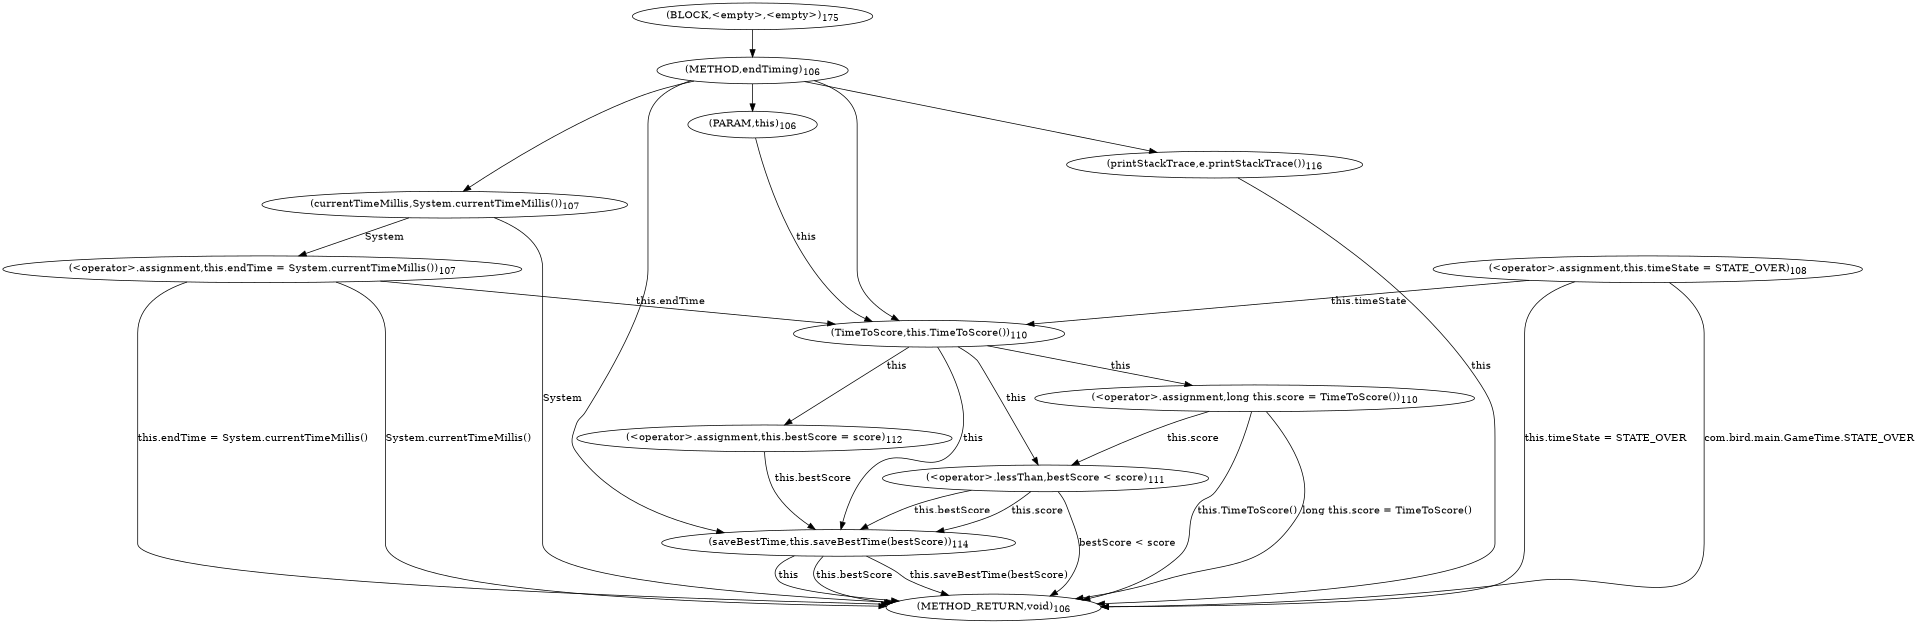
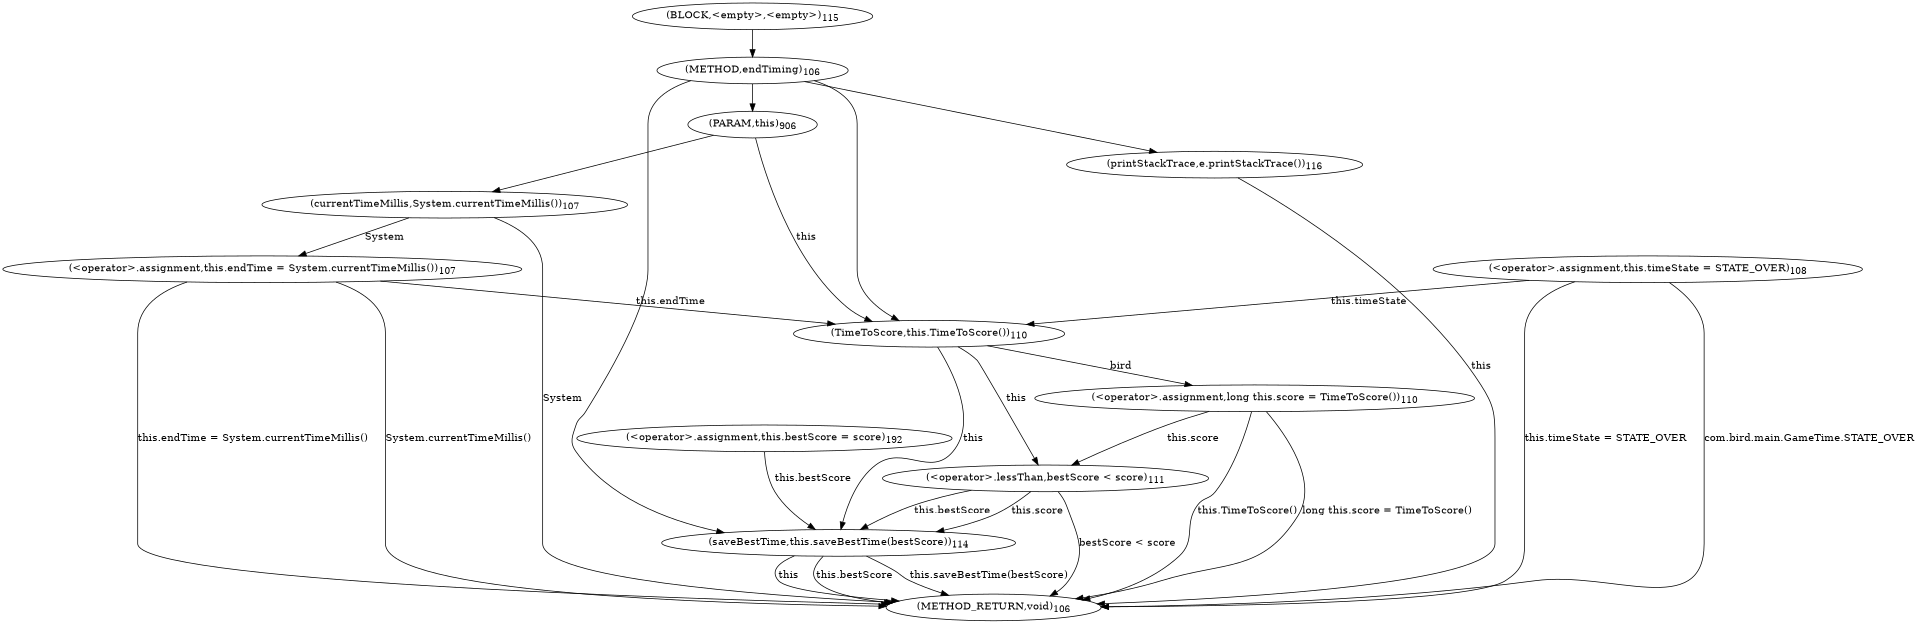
(830, 15) -> (830, 15)
(788, 123) -> (788, 123)
(577, 124) -> (607, 163)
(1121, 366) -> (1121, 366)
(850, 384) -> none
(894, 437) -> (894, 437)
